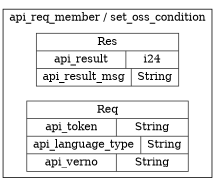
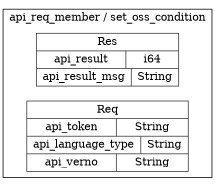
(152, 59) -> (152, 59)
